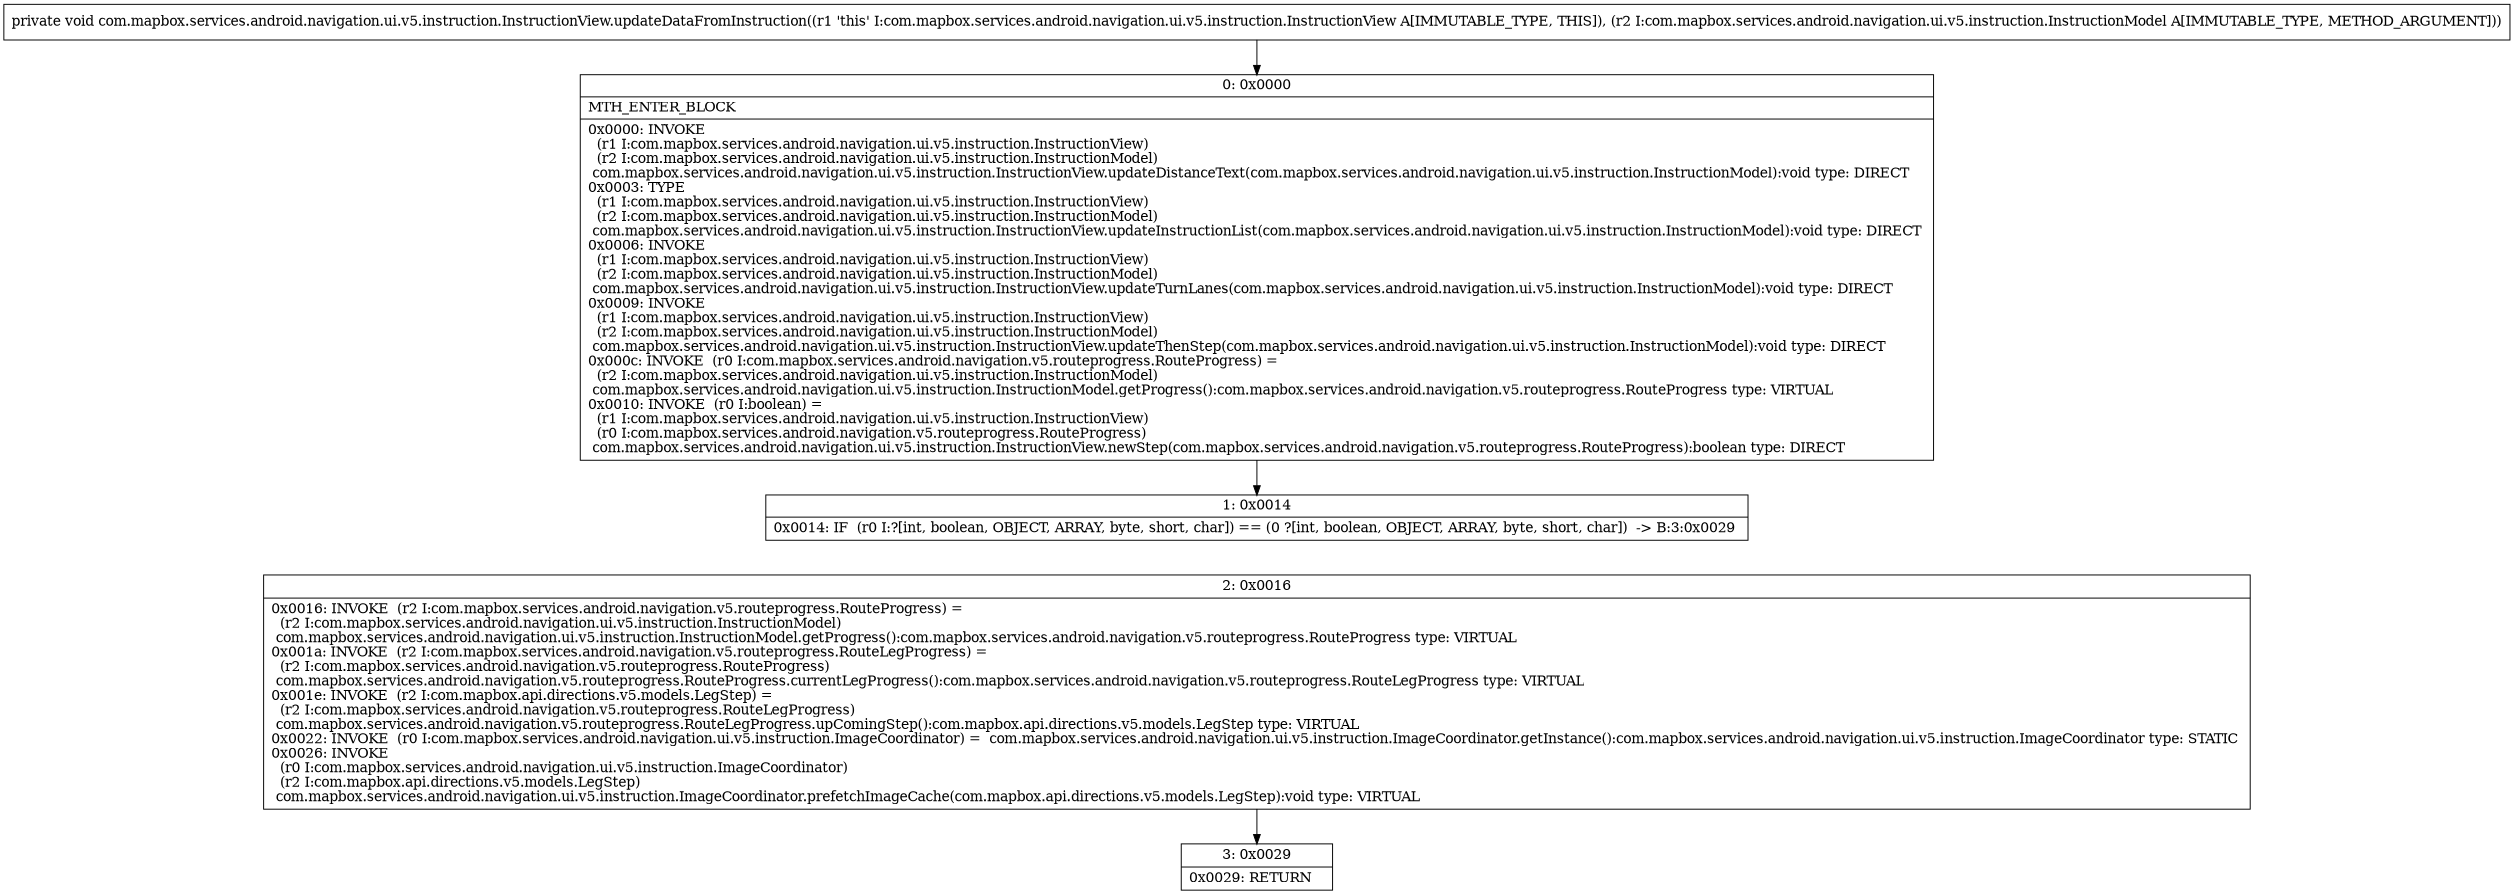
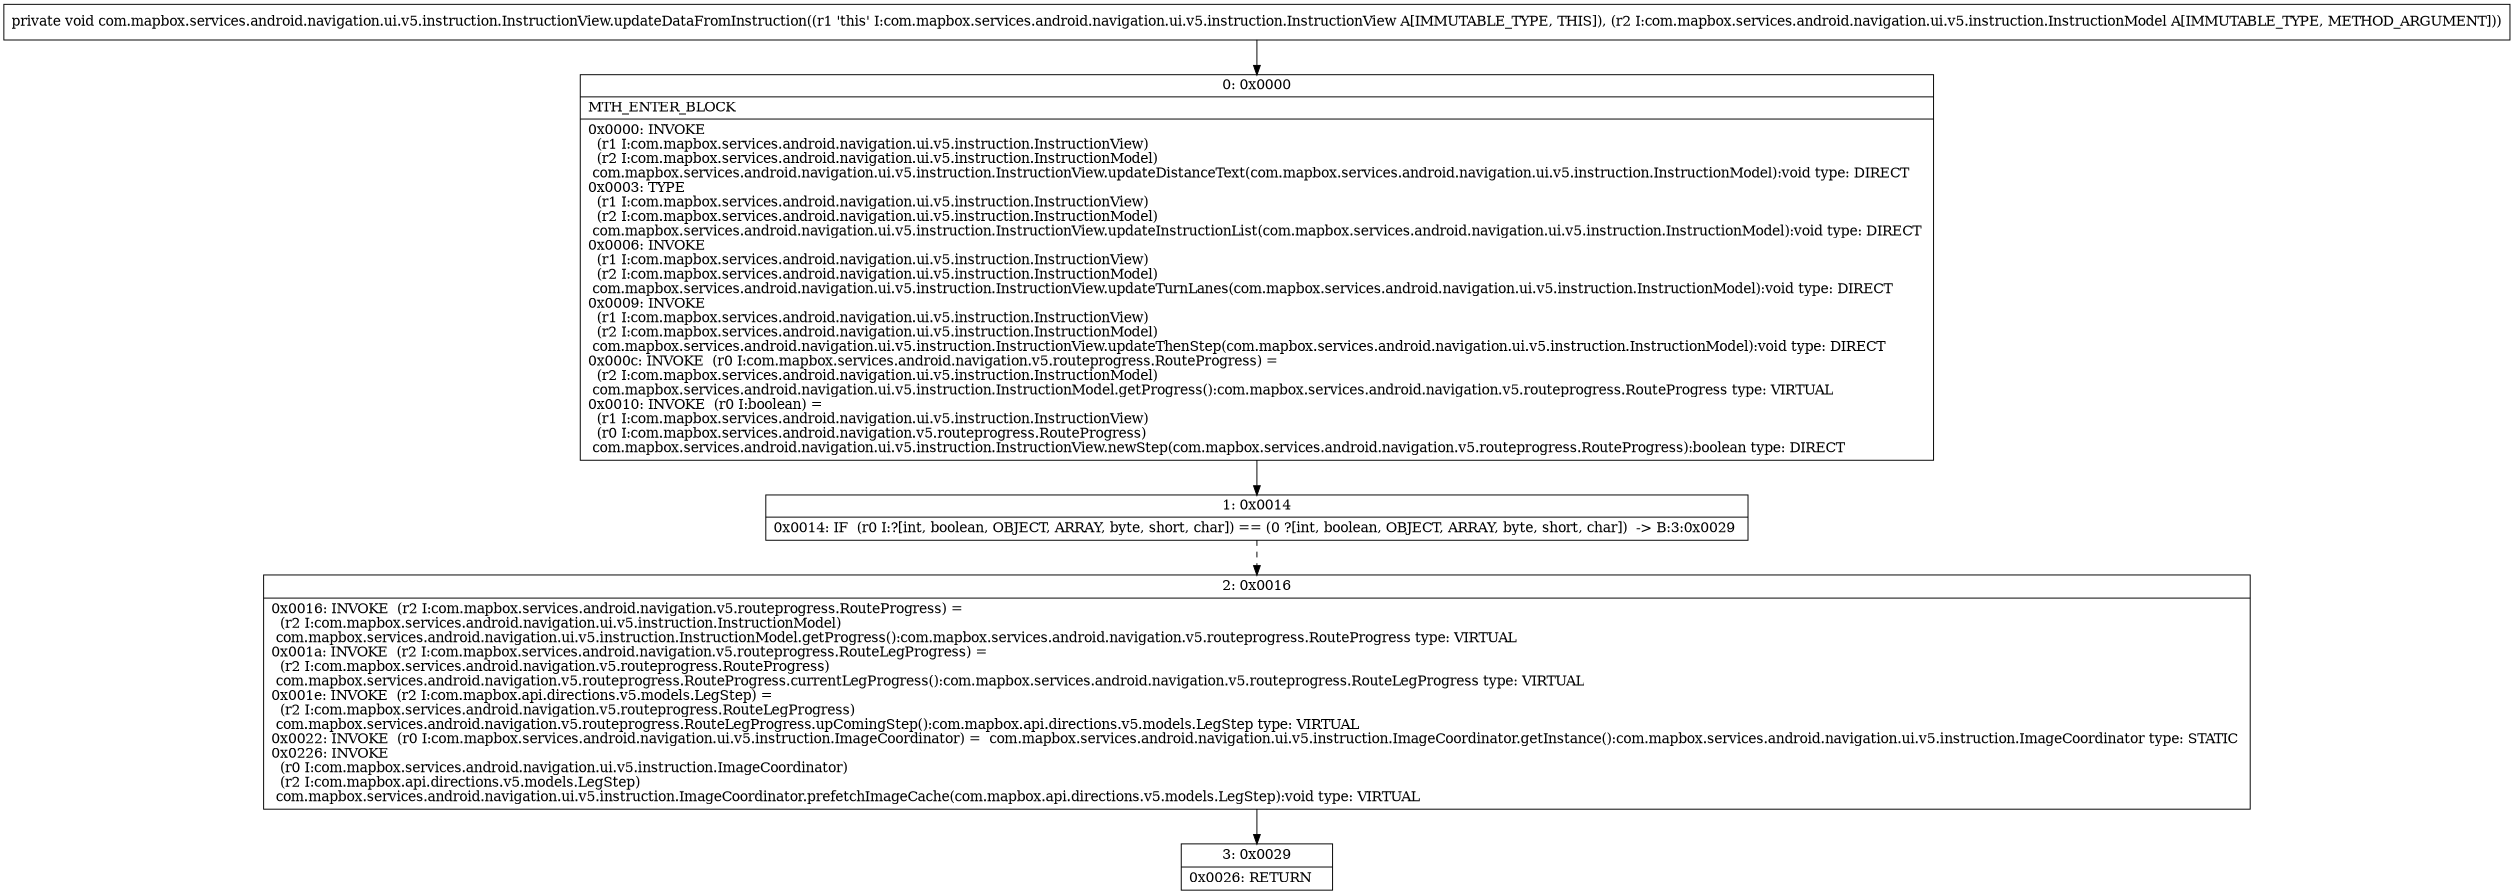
none -> (1257, 553)
(334, 754) -> (334, 754)
(1257, 878) -> (1257, 878)
